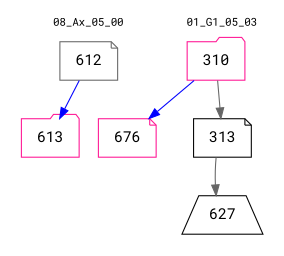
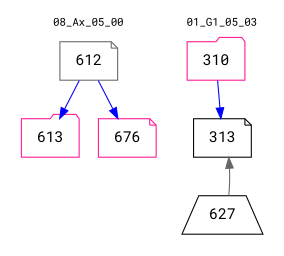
(180, 92) -> (106, 95)
(219, 94) -> (219, 94)
(215, 171) -> (230, 182)
